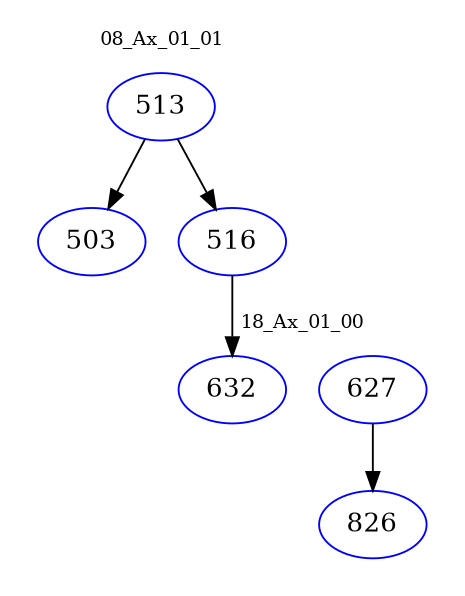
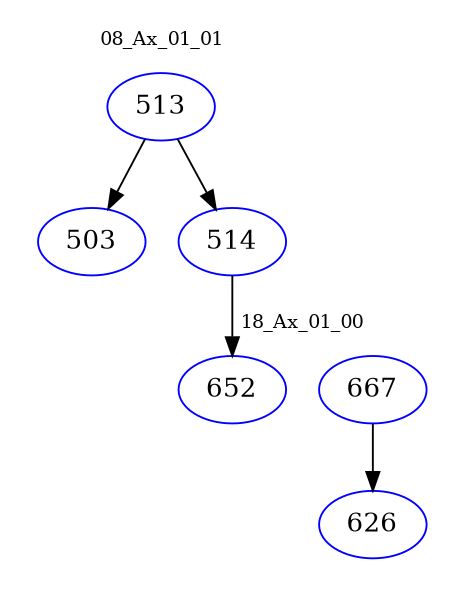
(232, 242) -> (232, 242)
(232, 390) -> (232, 390)
(373, 390) -> (373, 390)
(373, 525) -> (373, 525)
